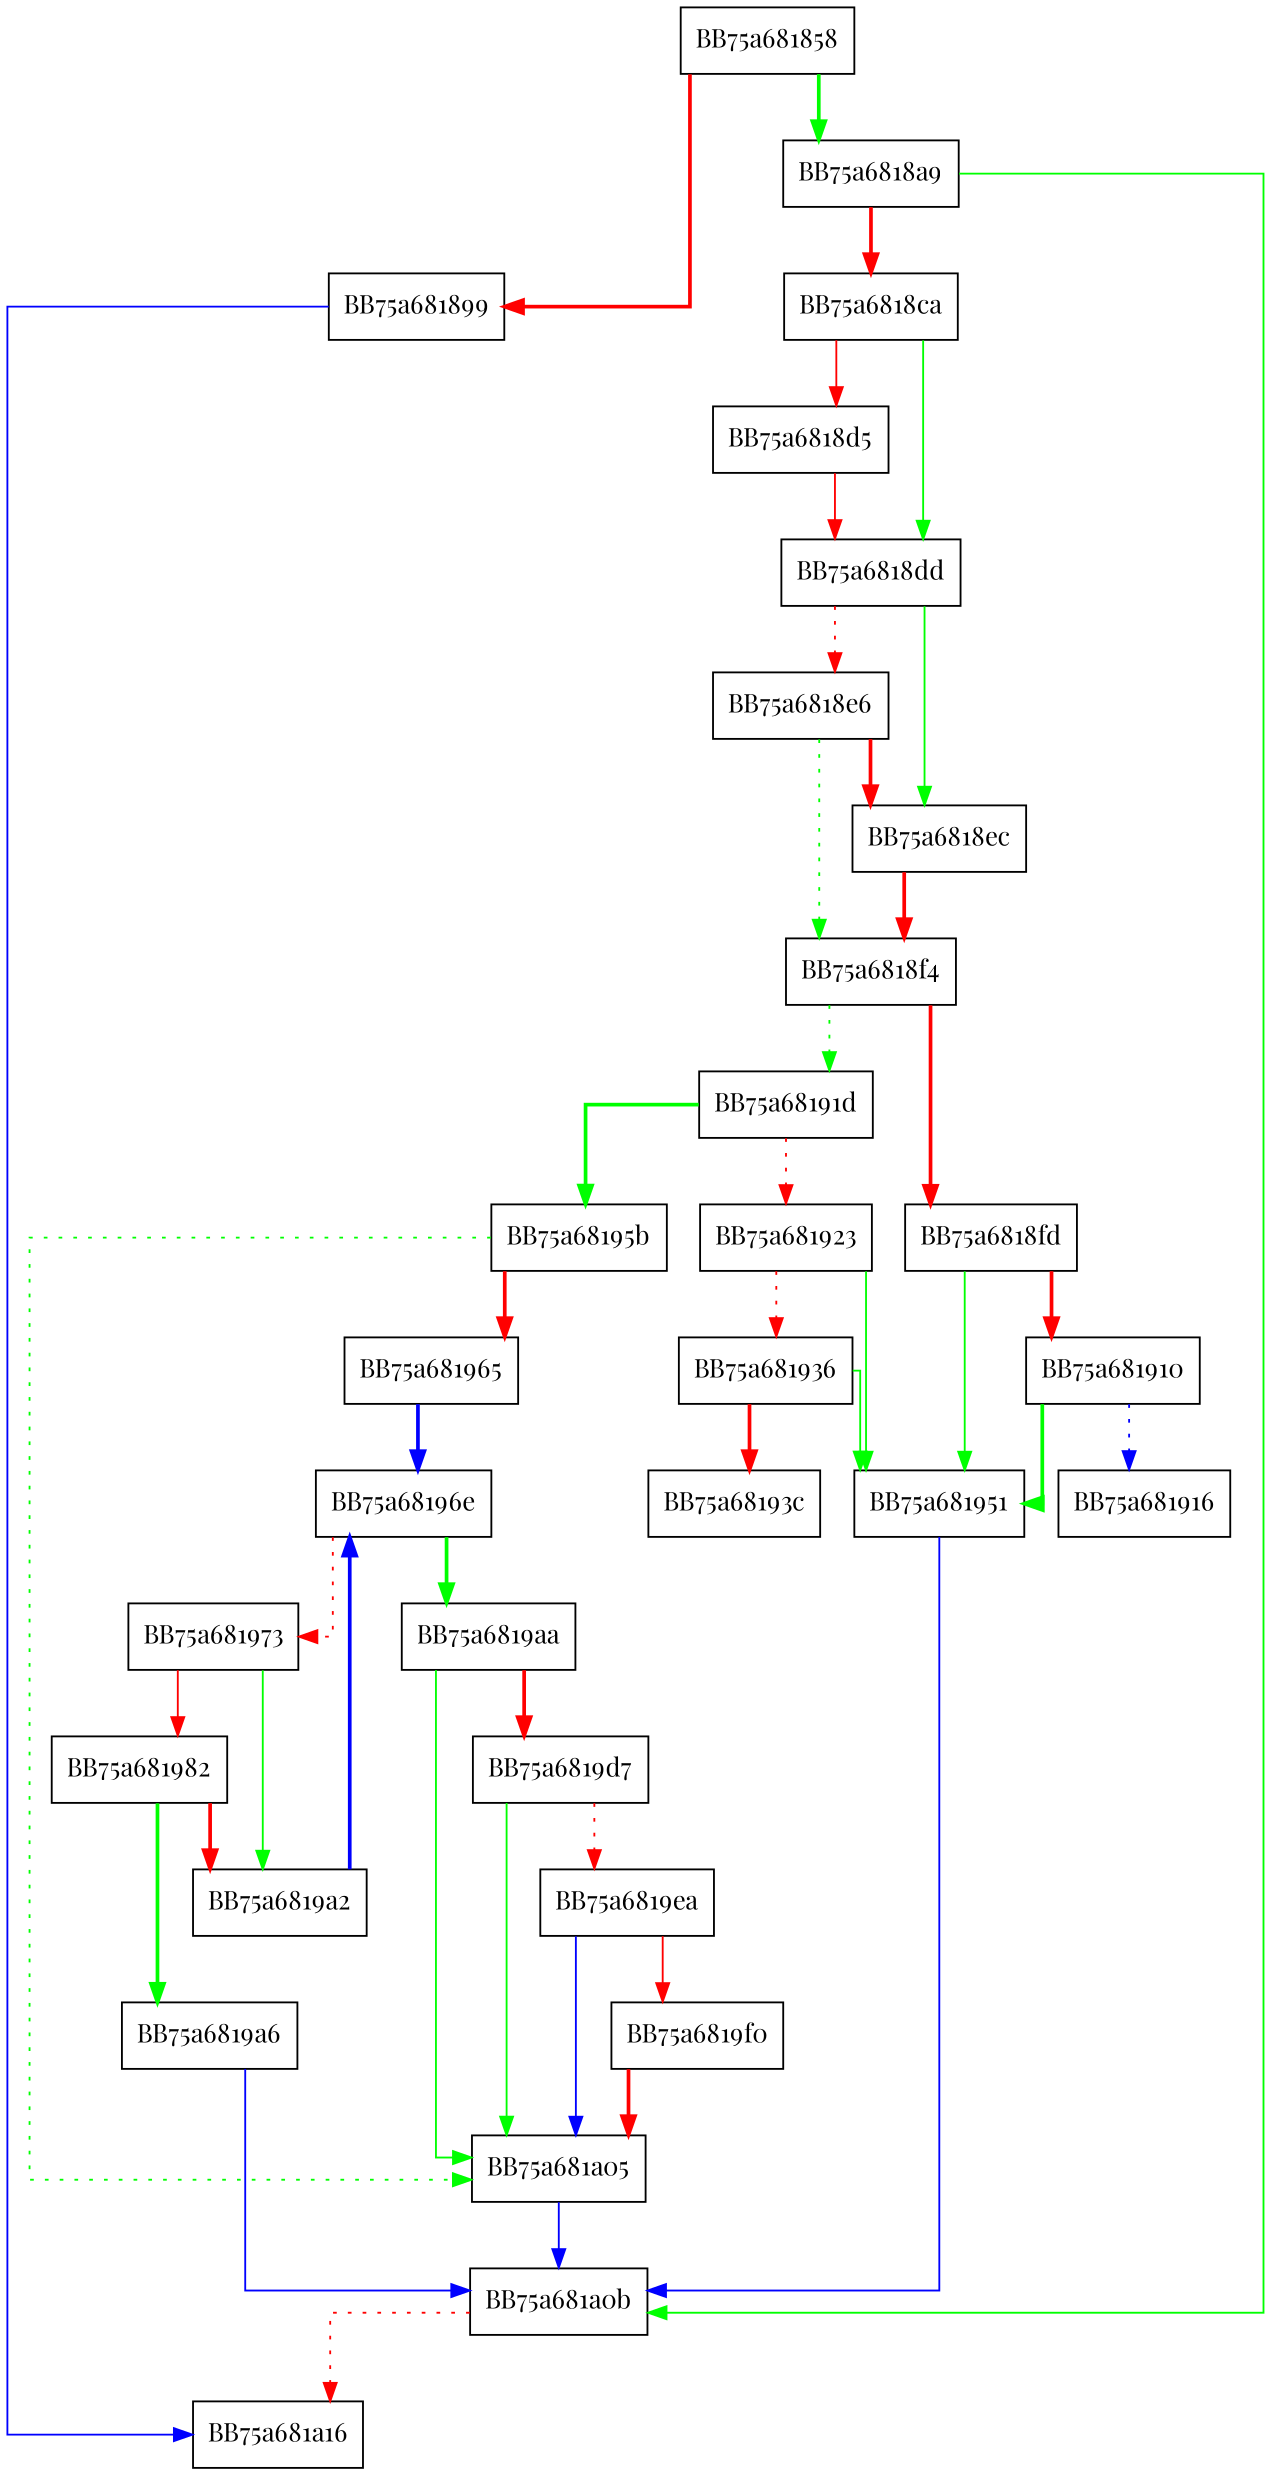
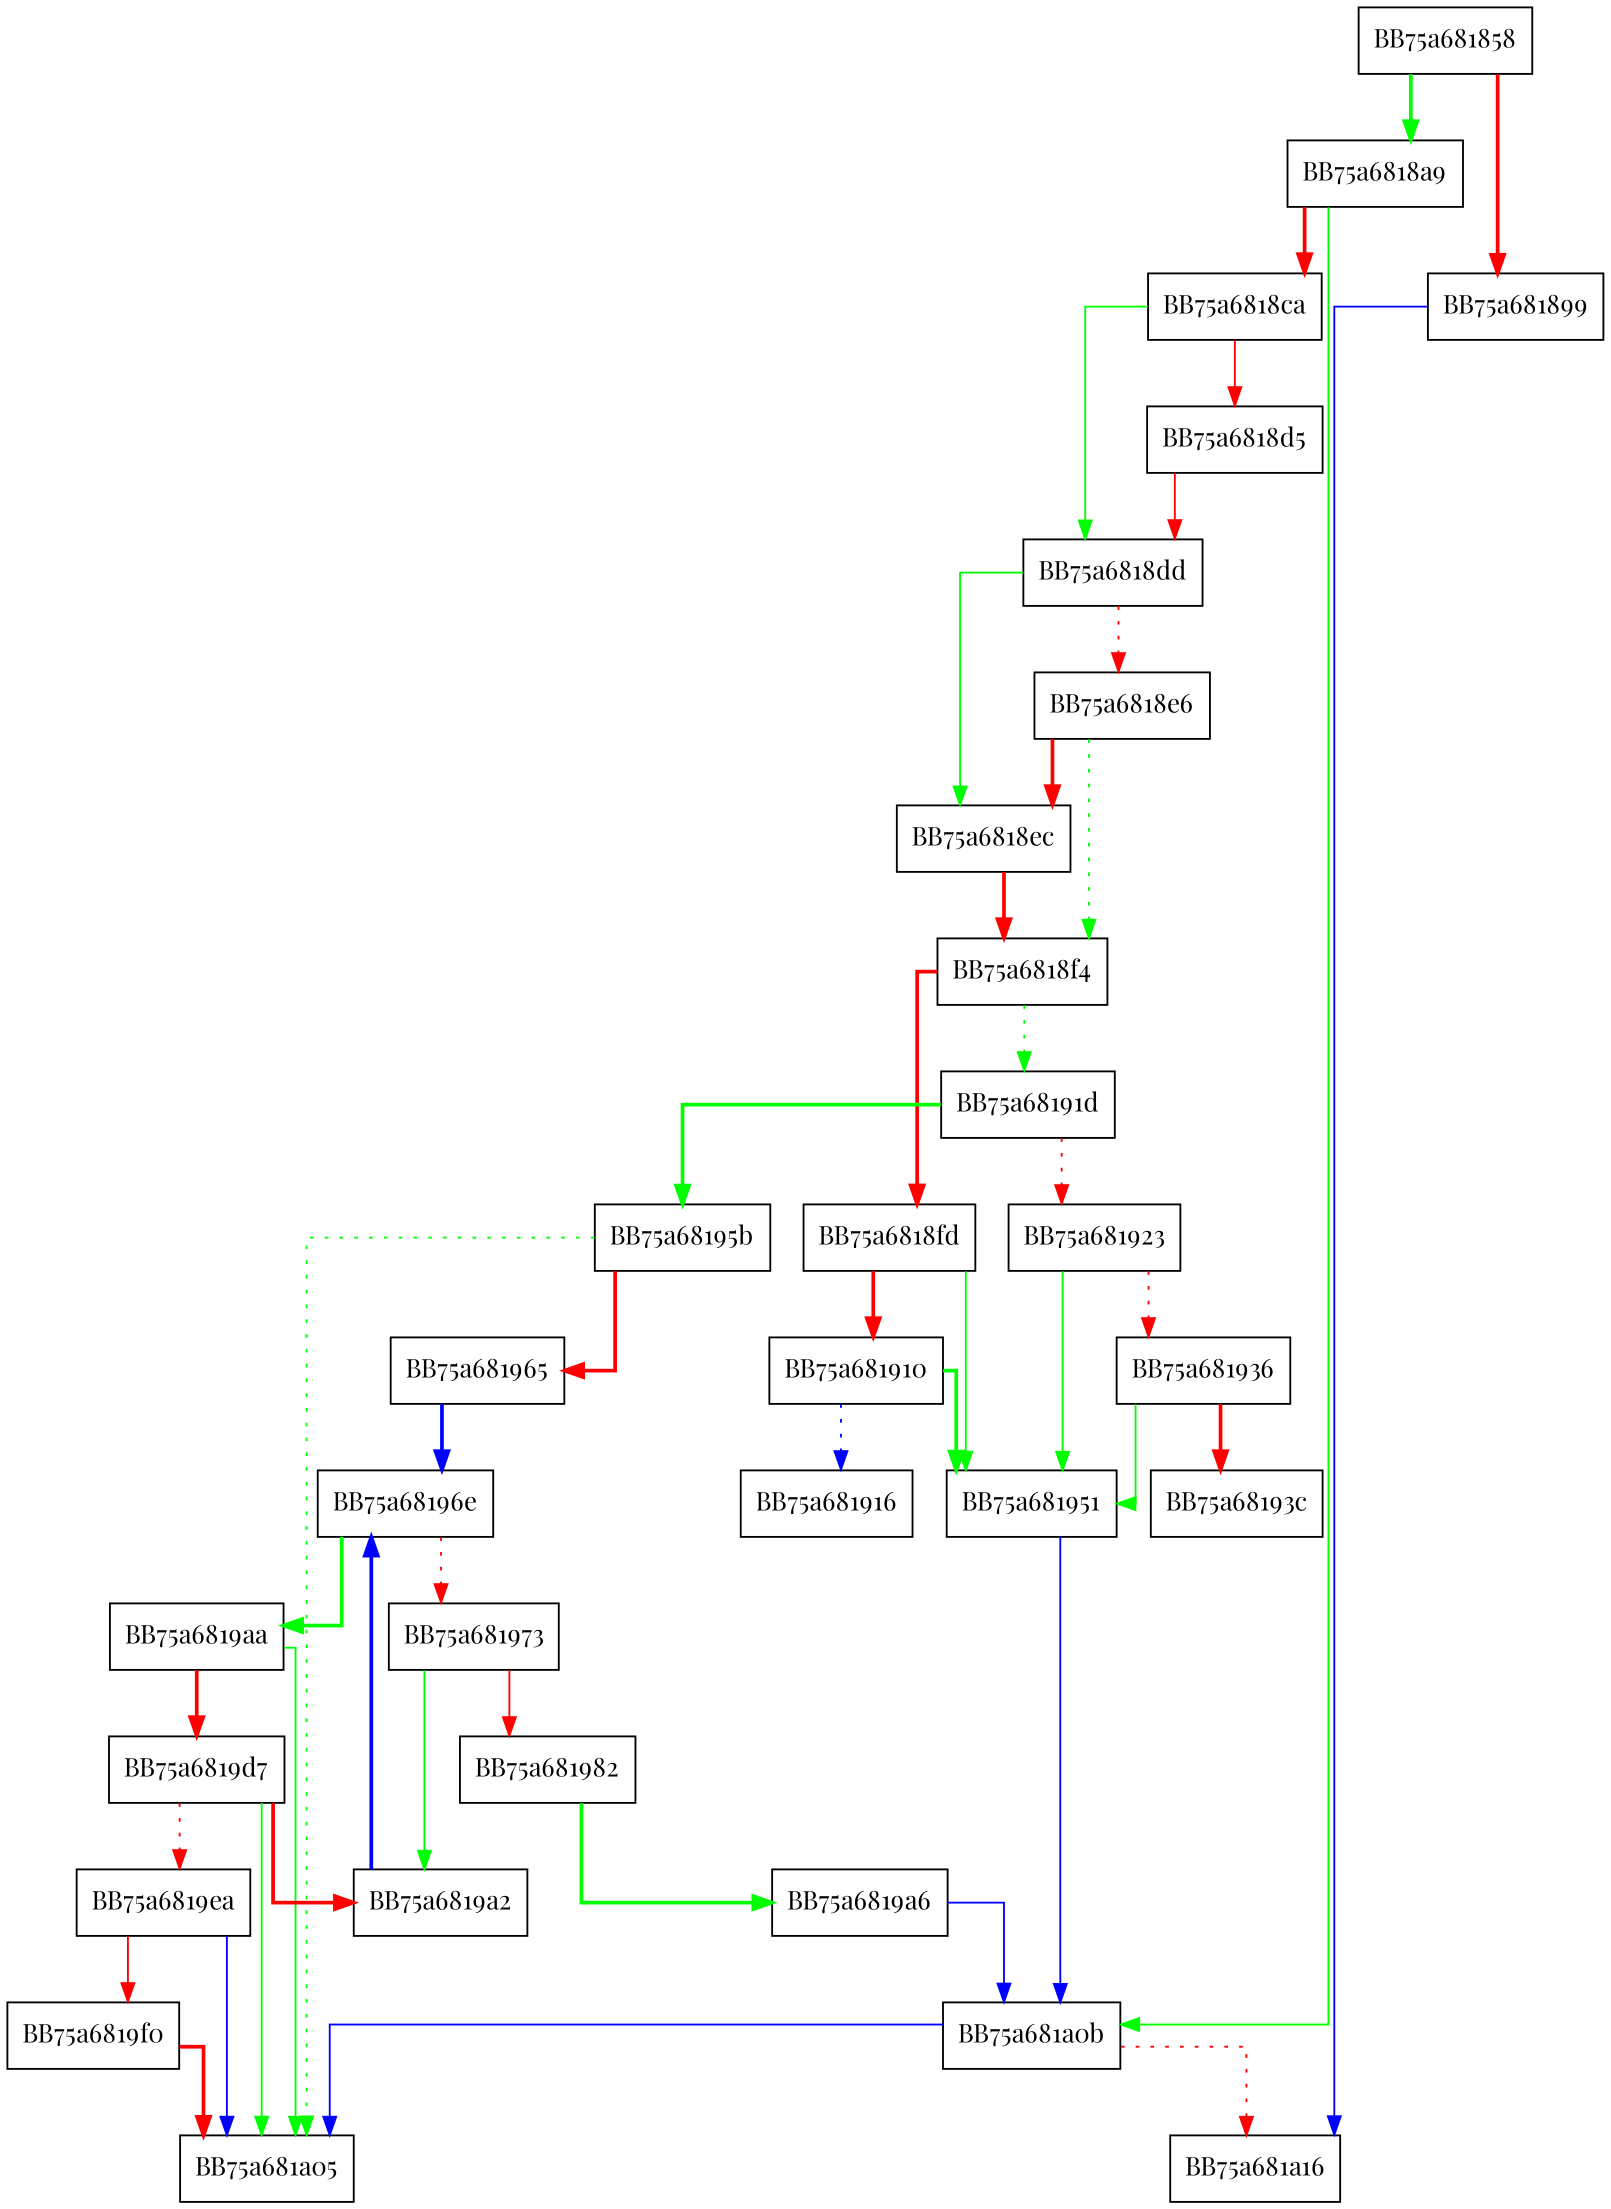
(210, 1827) -> (273, 1884)
(559, 2226) -> (590, 2025)
